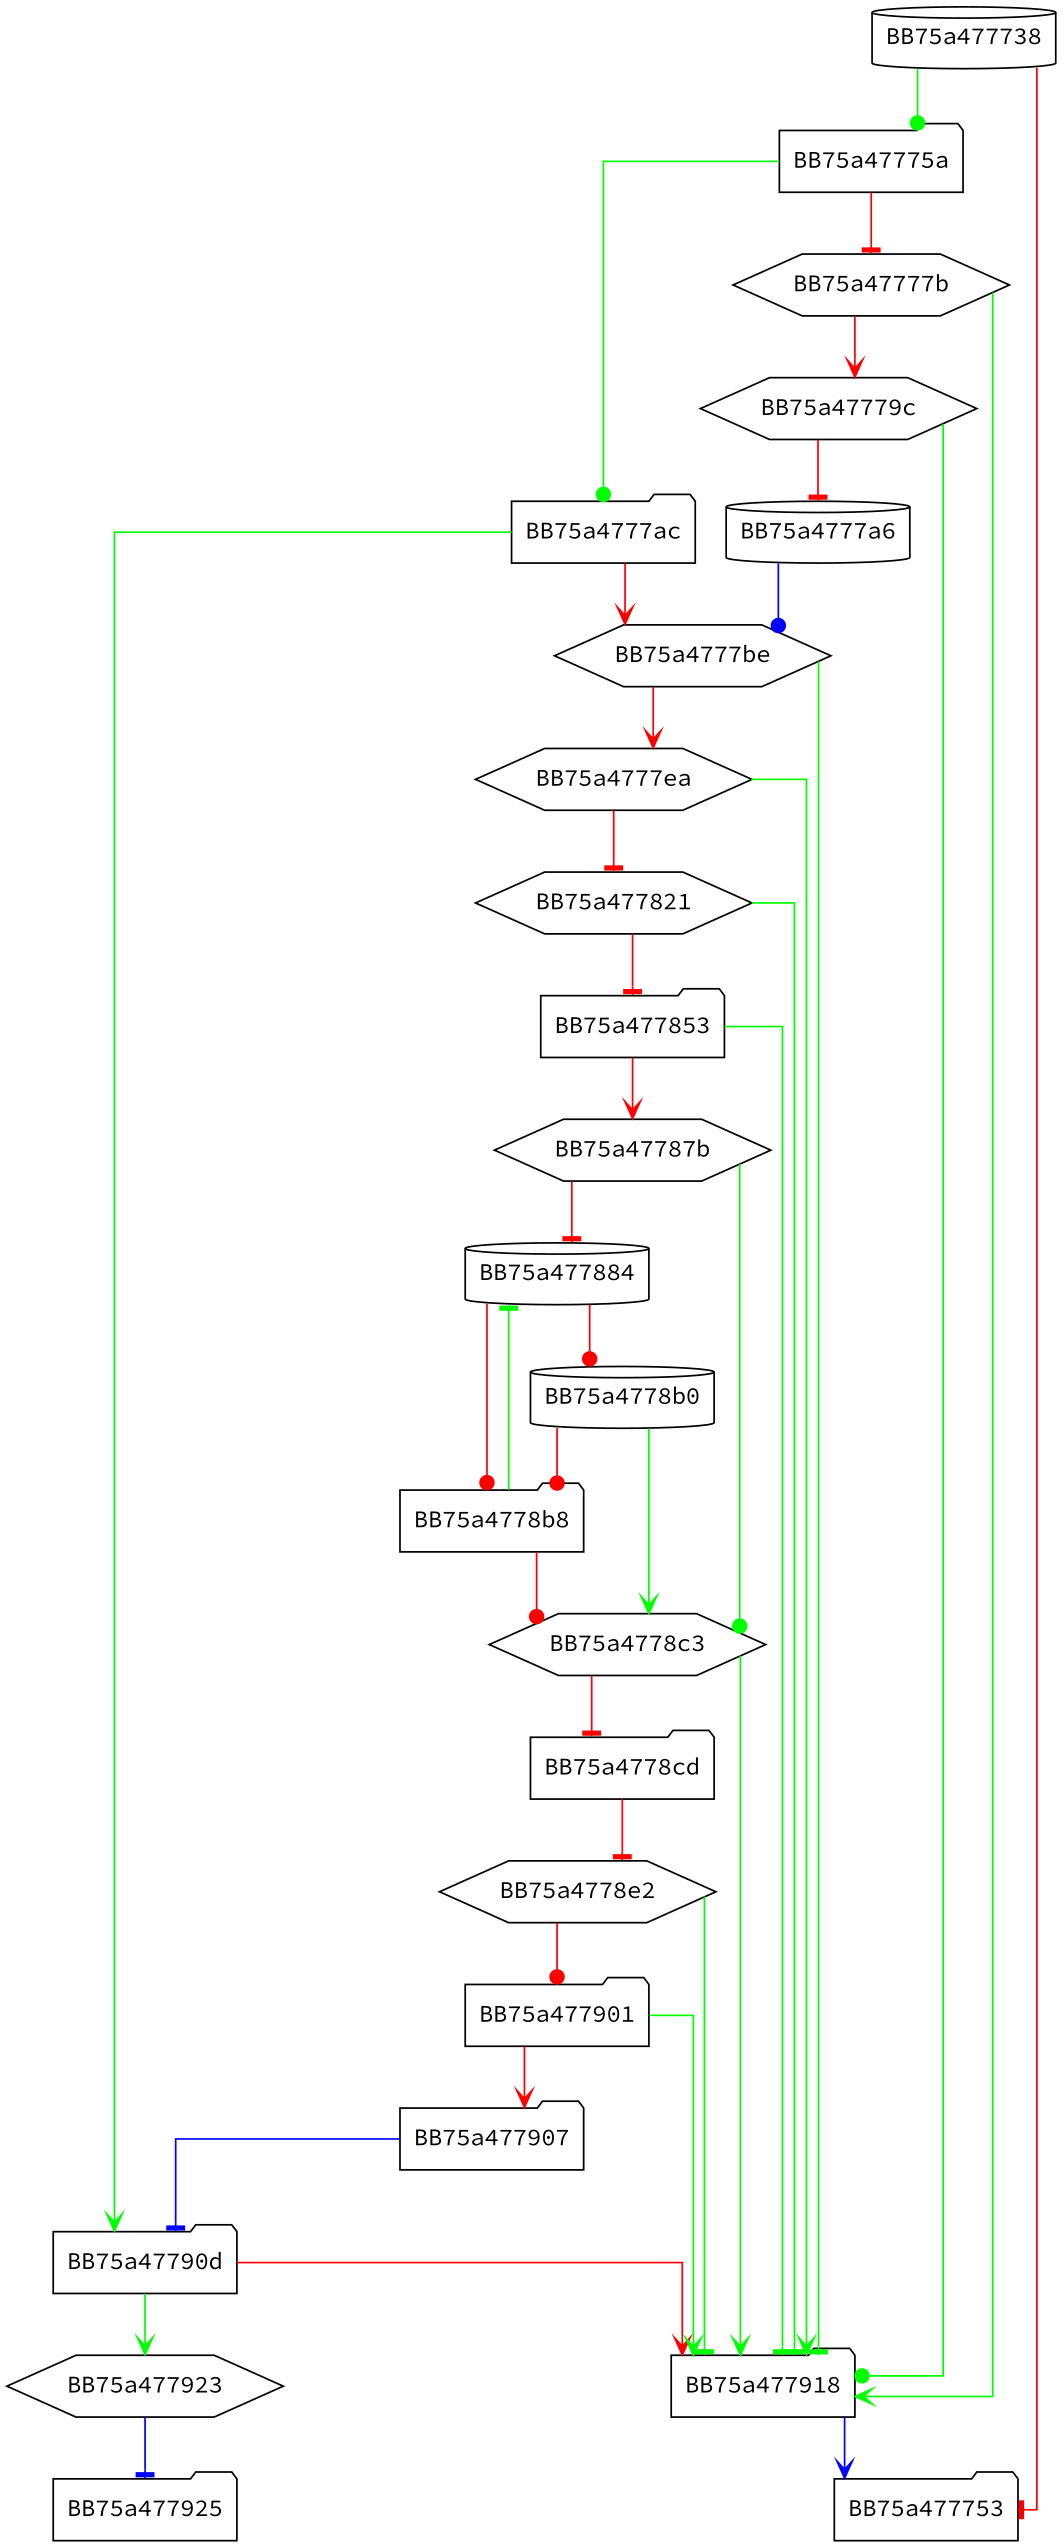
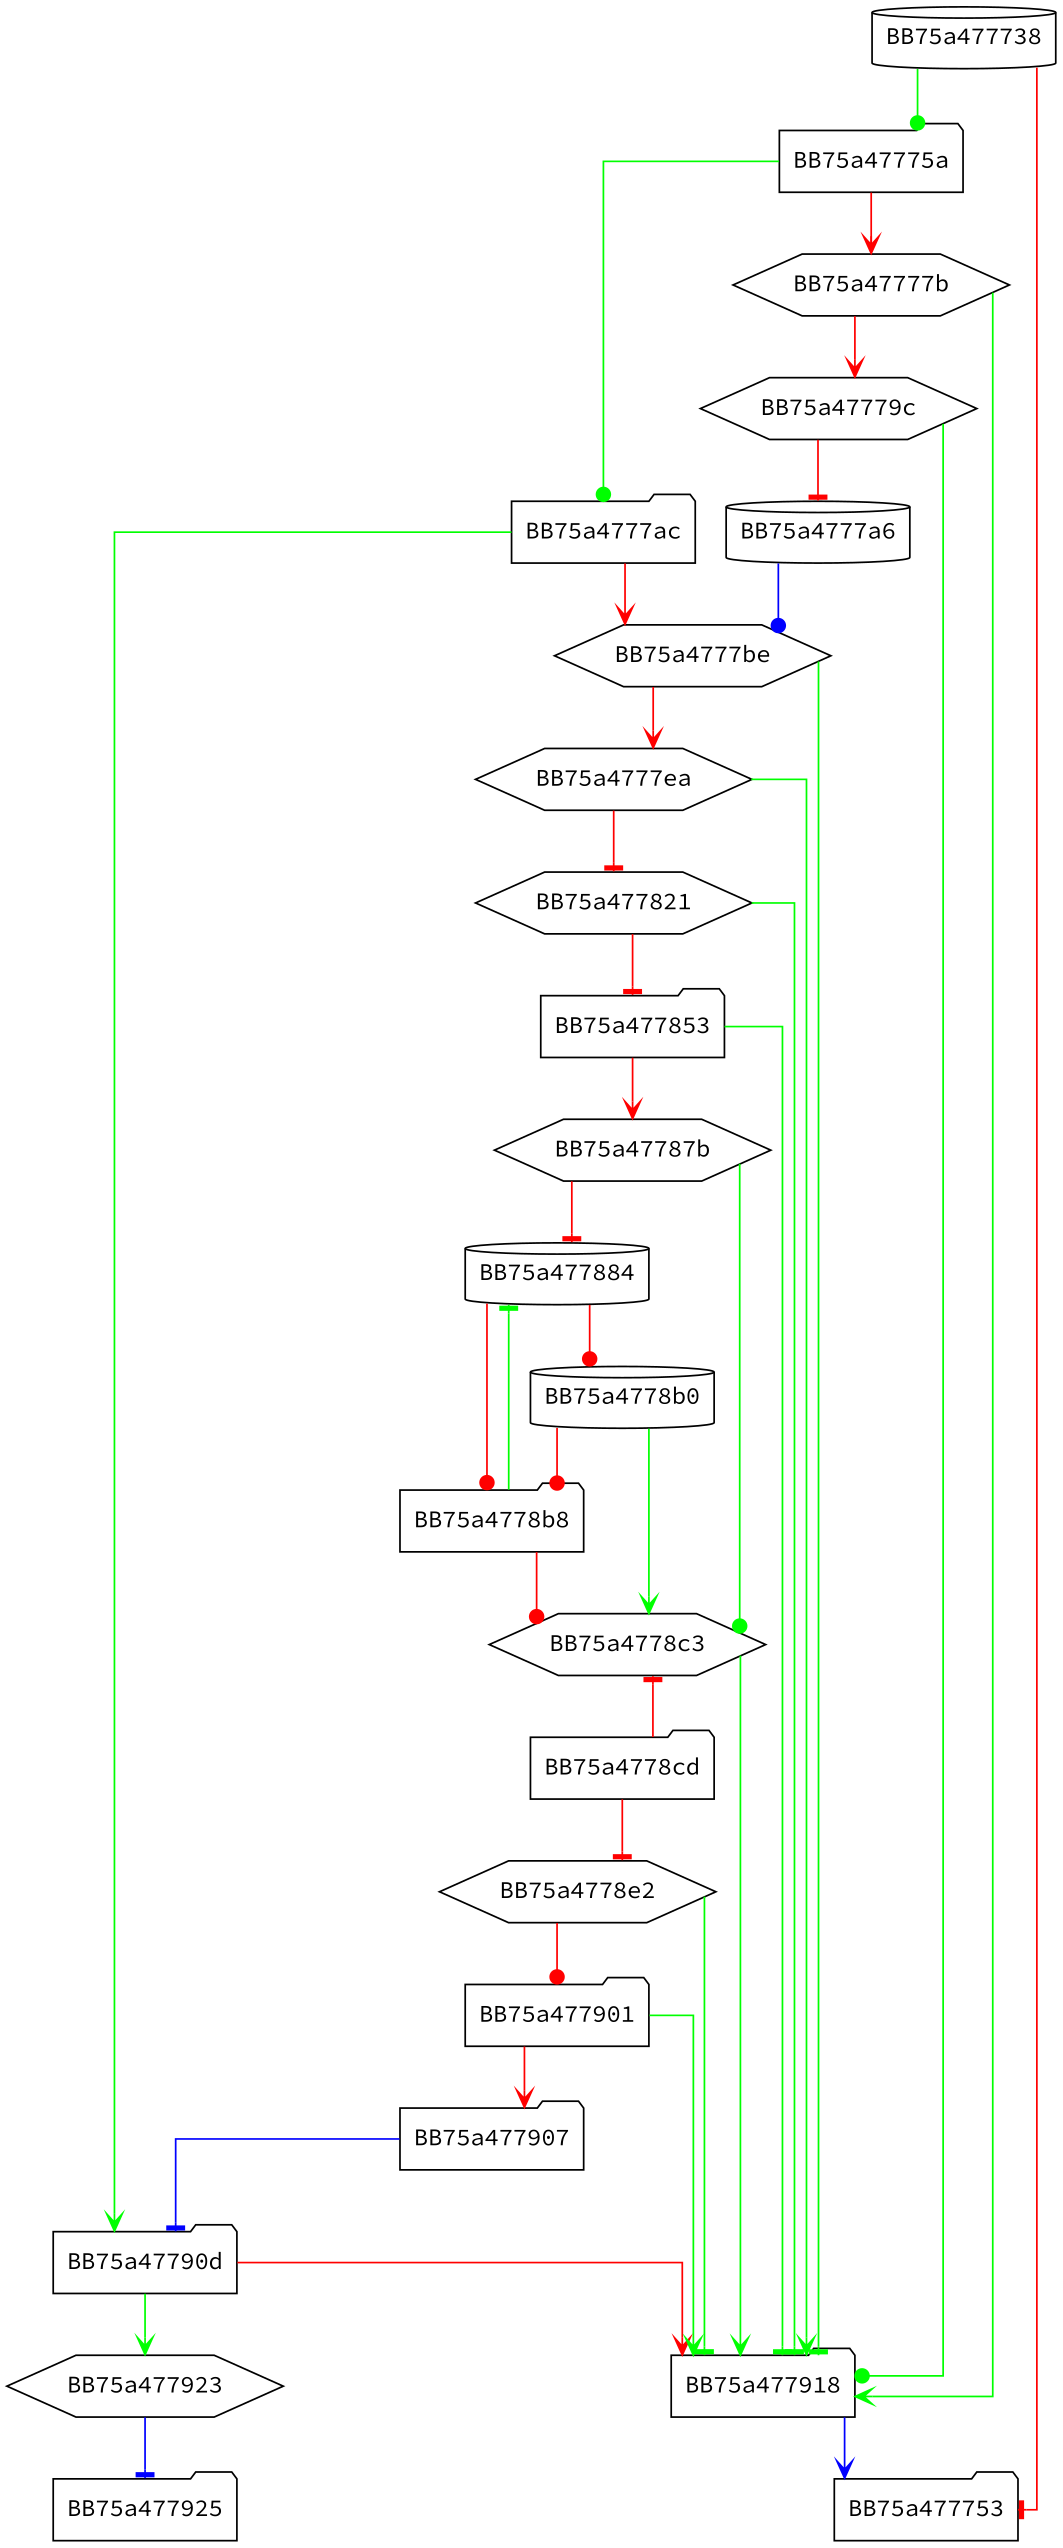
(871, 219) -> (871, 219)
(592, 1702) -> (653, 1711)
